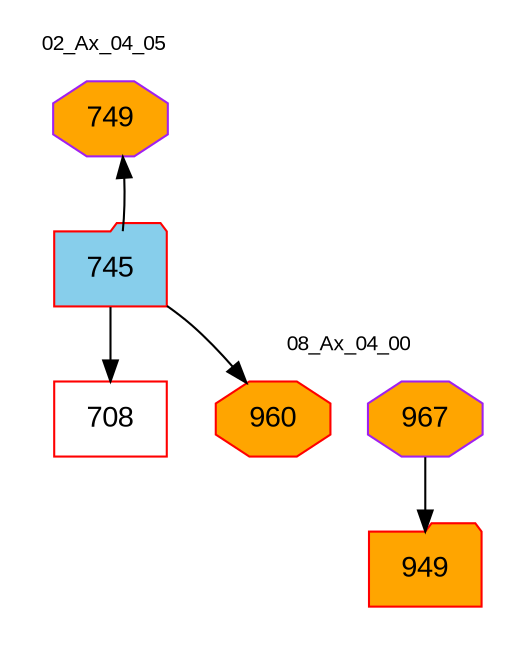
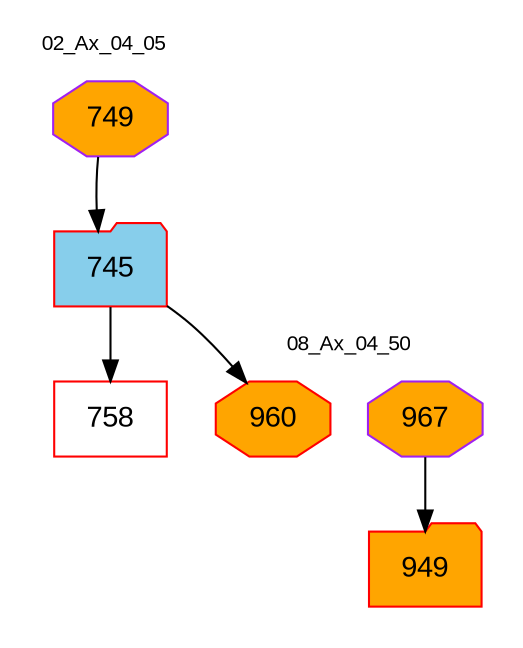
(124, 205) -> (97, 184)
(349, 345) -> (349, 345)
(110, 419) -> (110, 419)
